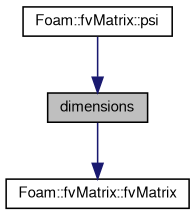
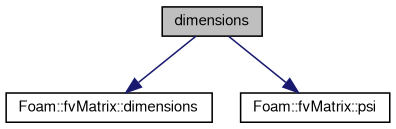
(98, 57) -> (257, 59)
(98, 194) -> (109, 108)
